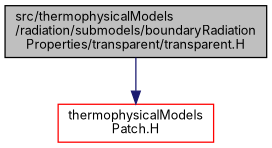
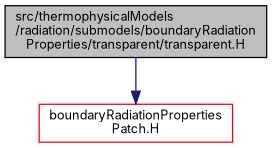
(136, 123) -> (136, 123)
